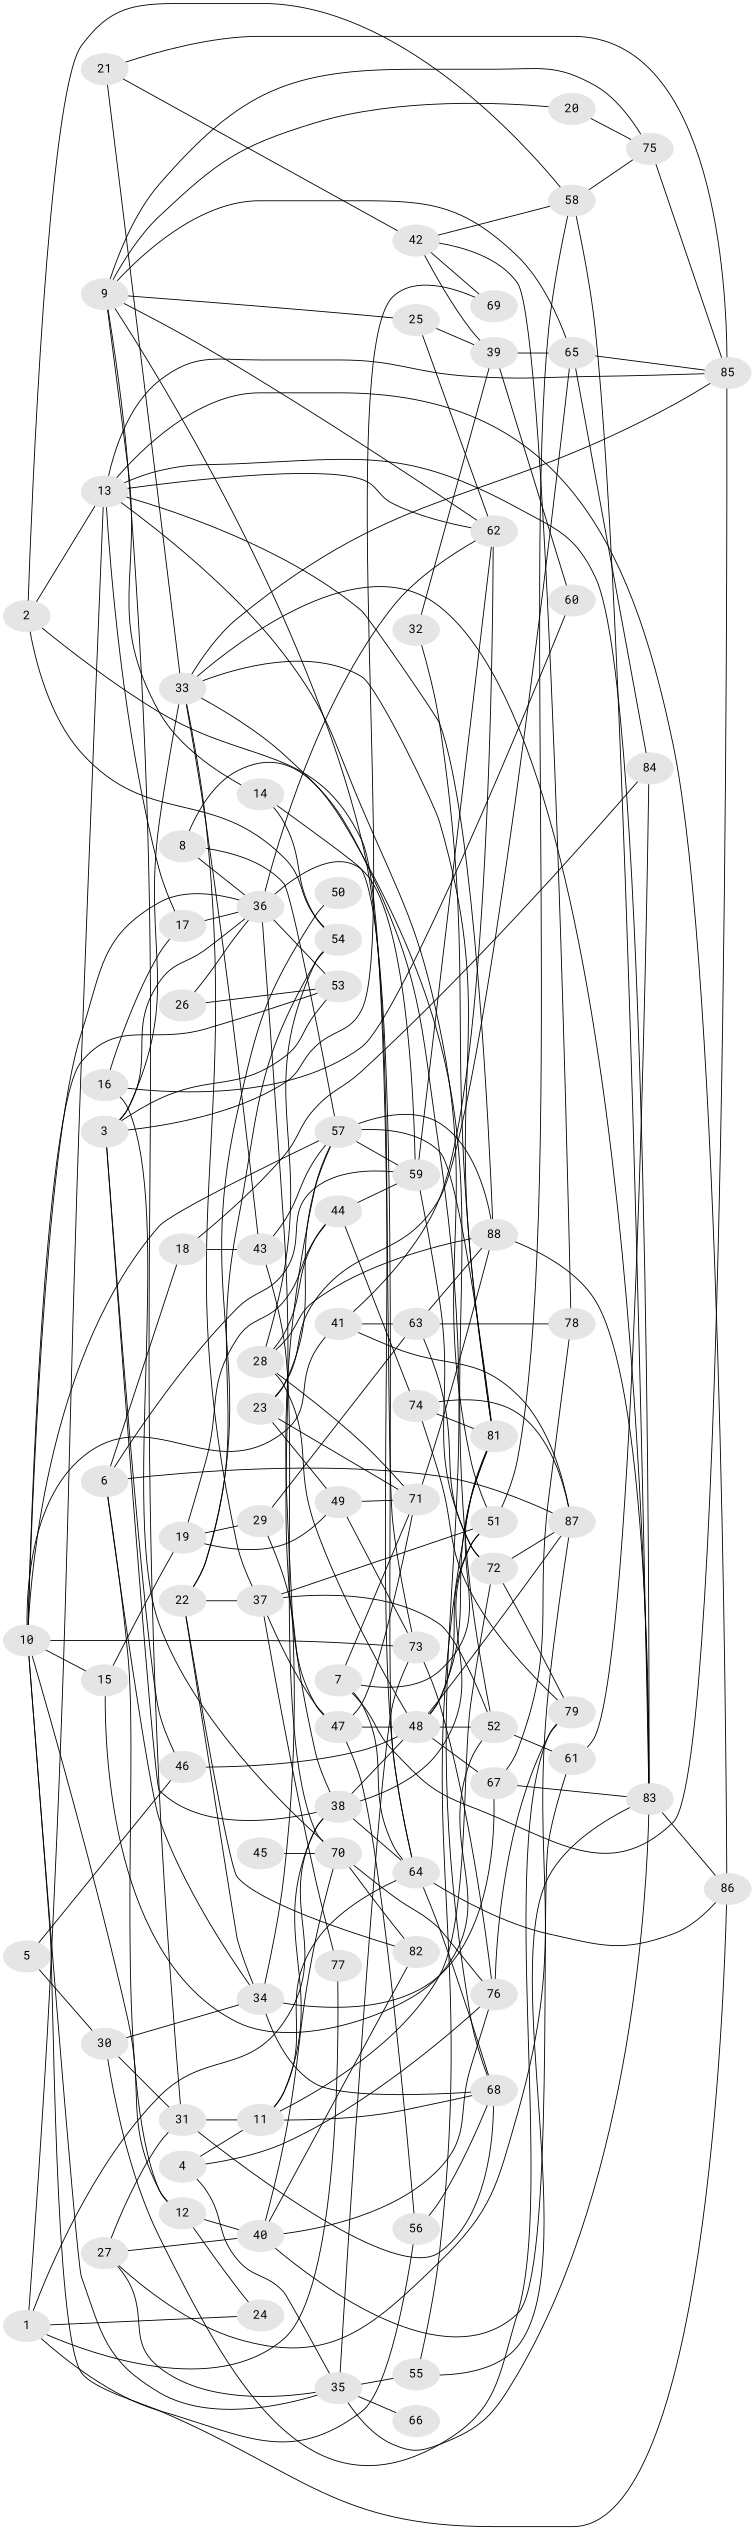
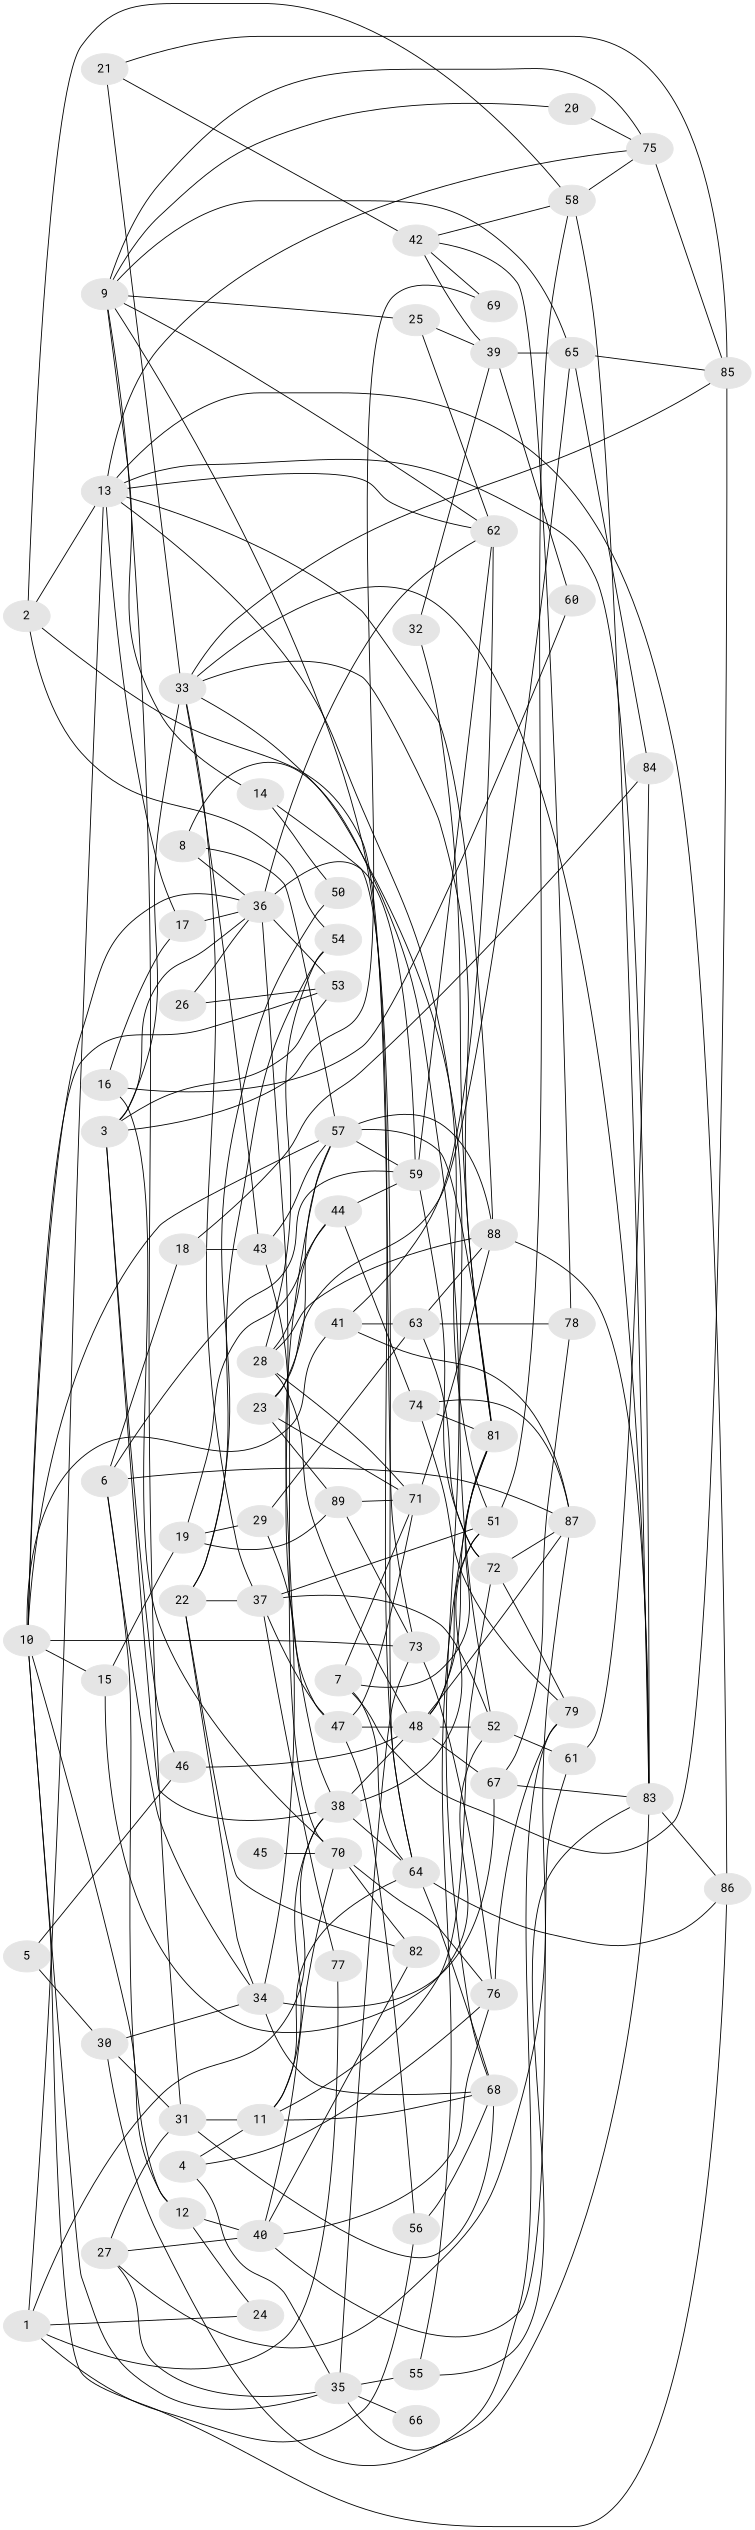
(358, 360) -> (311, 237)
(298, 868) -> (299, 844)
(338, 1502) -> (338, 1502)
